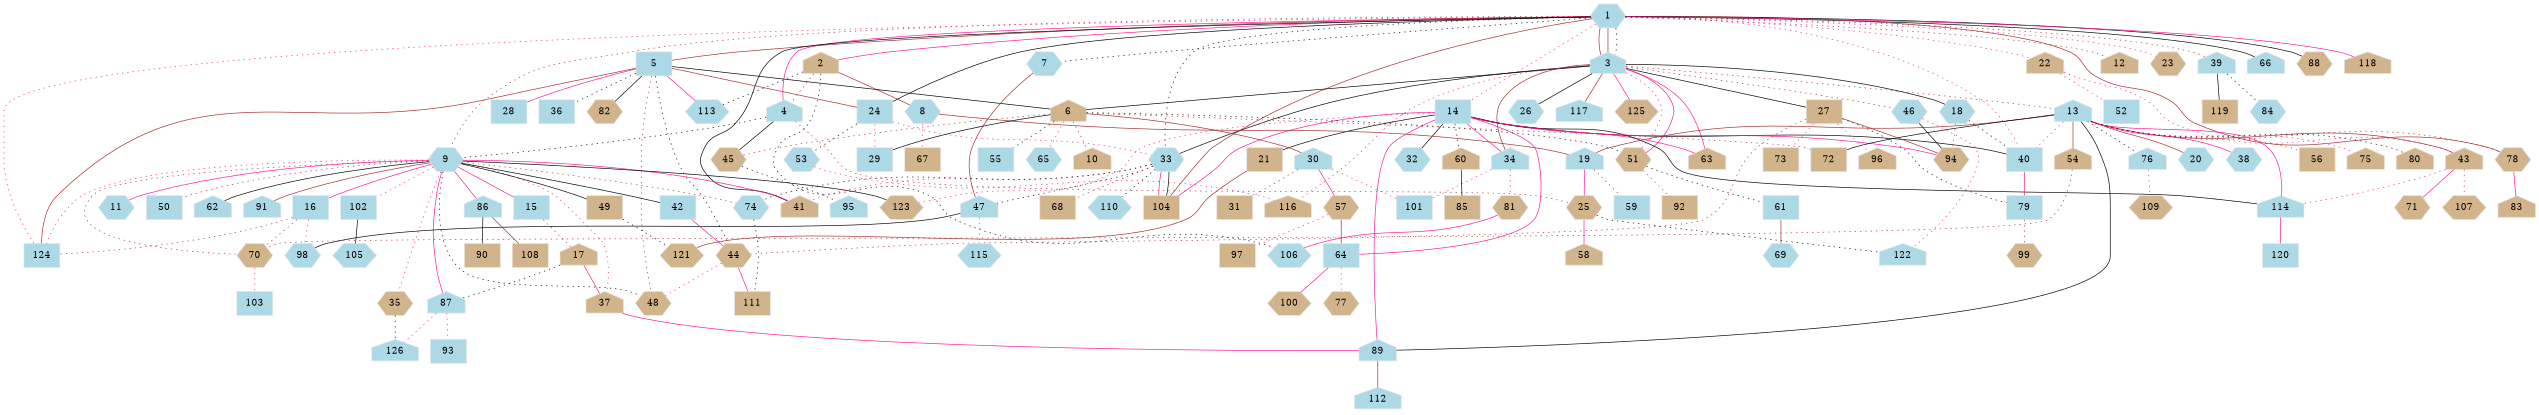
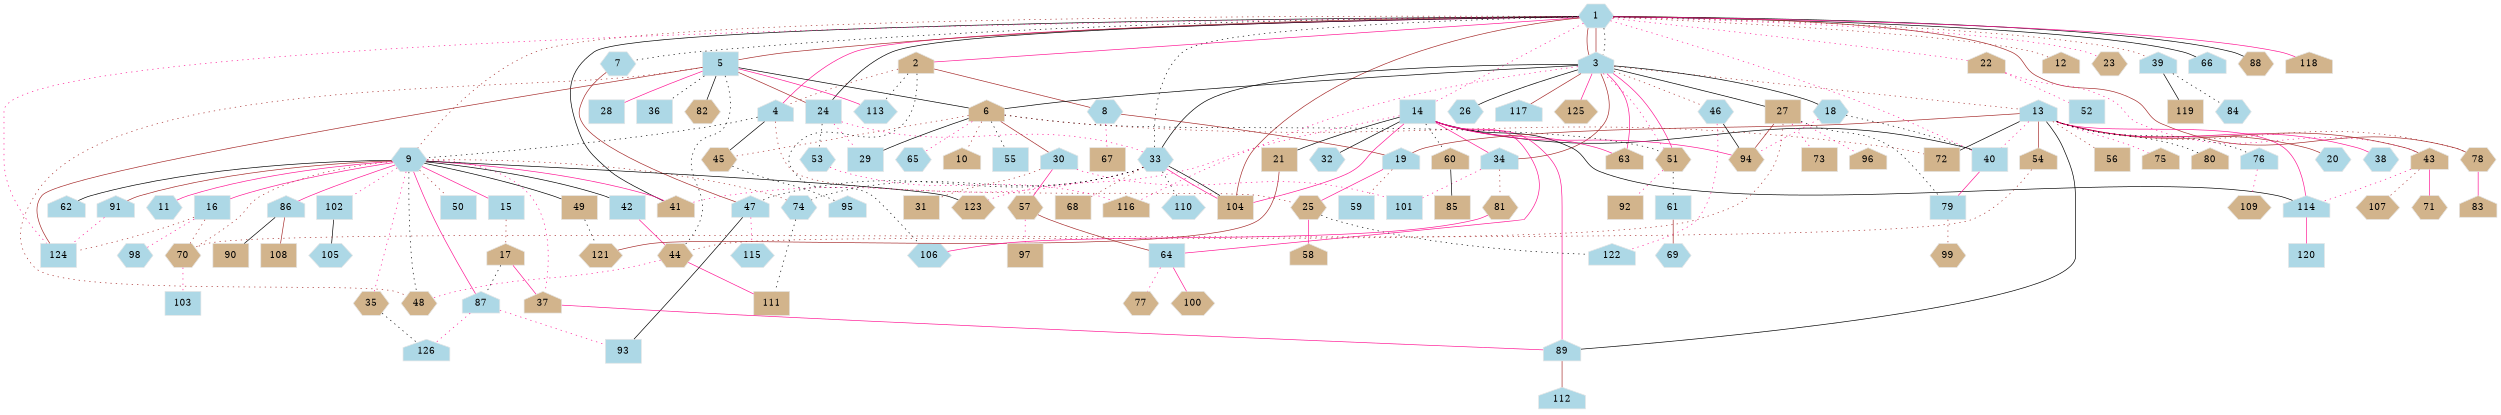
(223, 167) -> (88, 230)
(653, 226) -> (689, 279)
